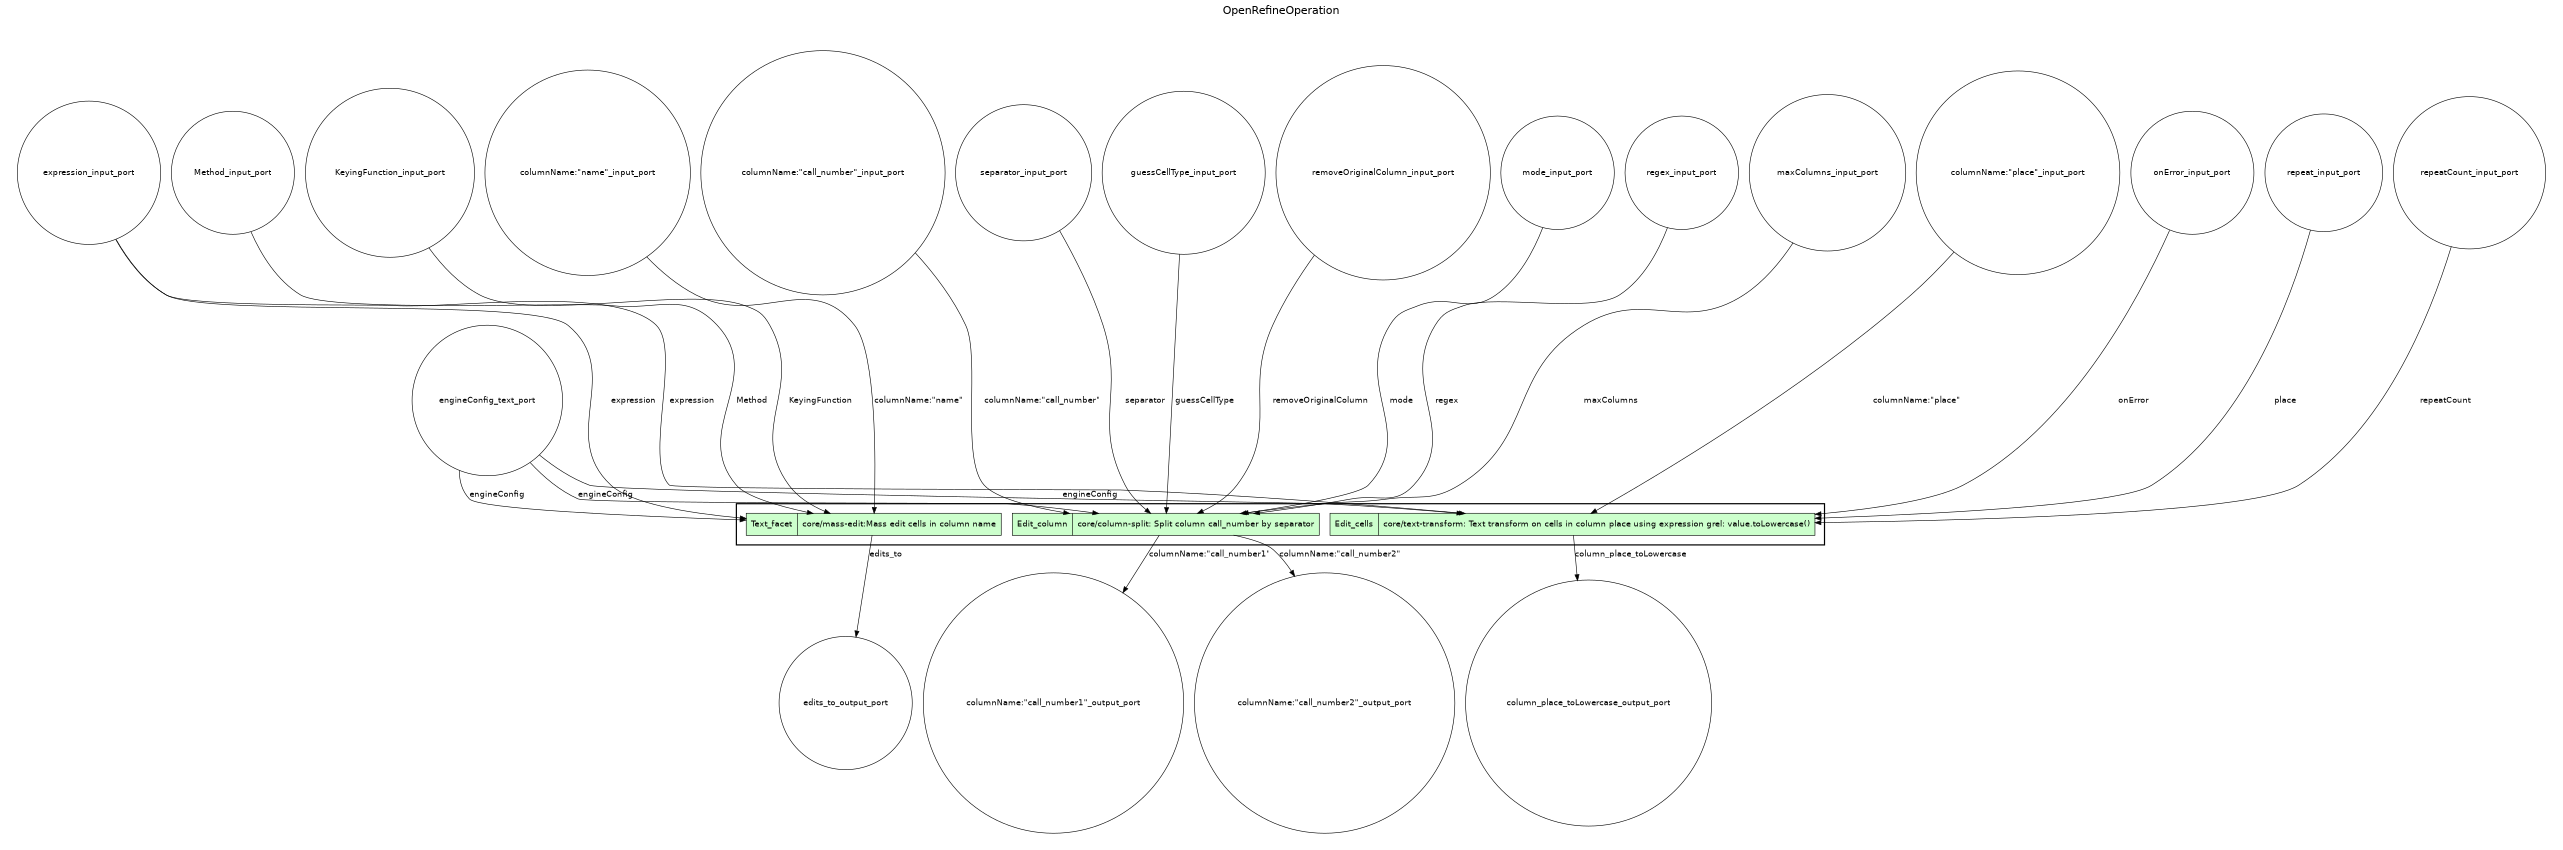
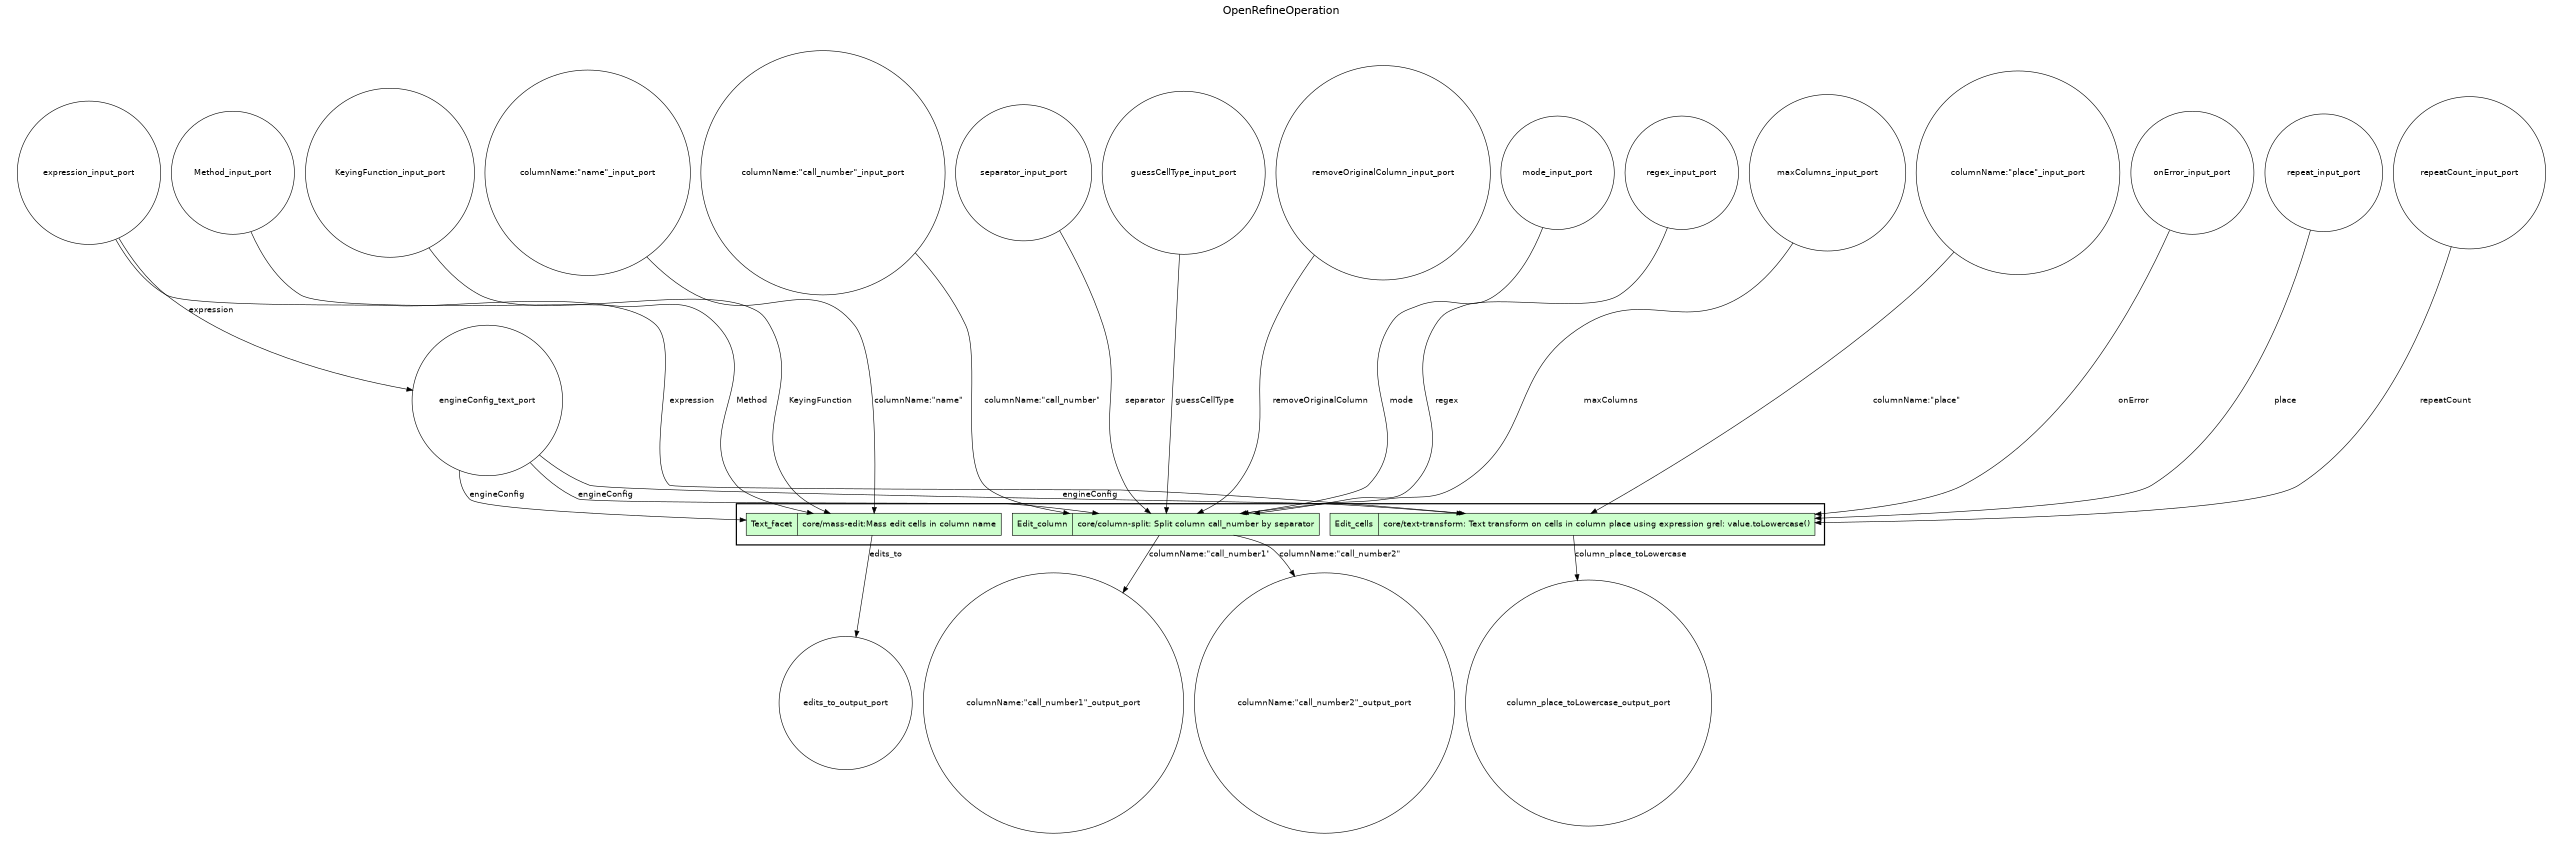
(484, 311) -> (247, 342)
